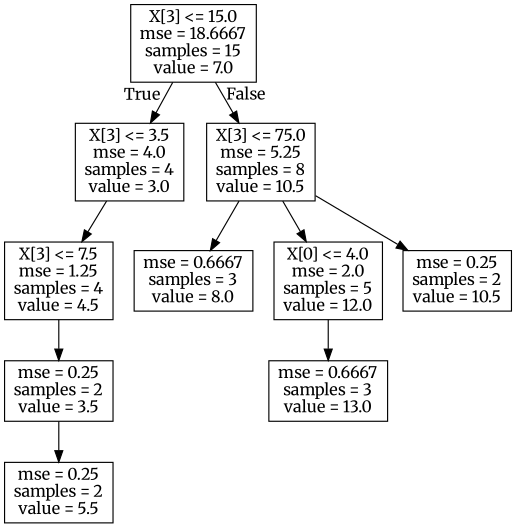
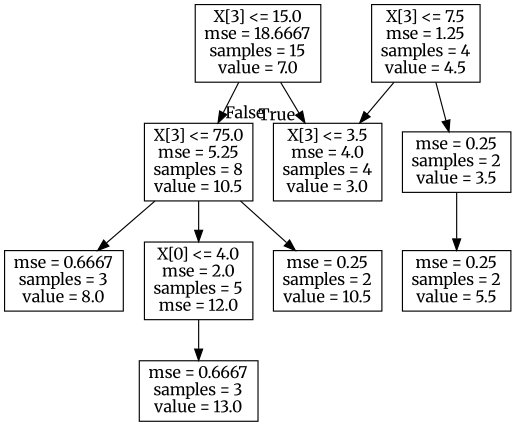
(97, 216) -> (381, 98)
(328, 281) -> (199, 281)
